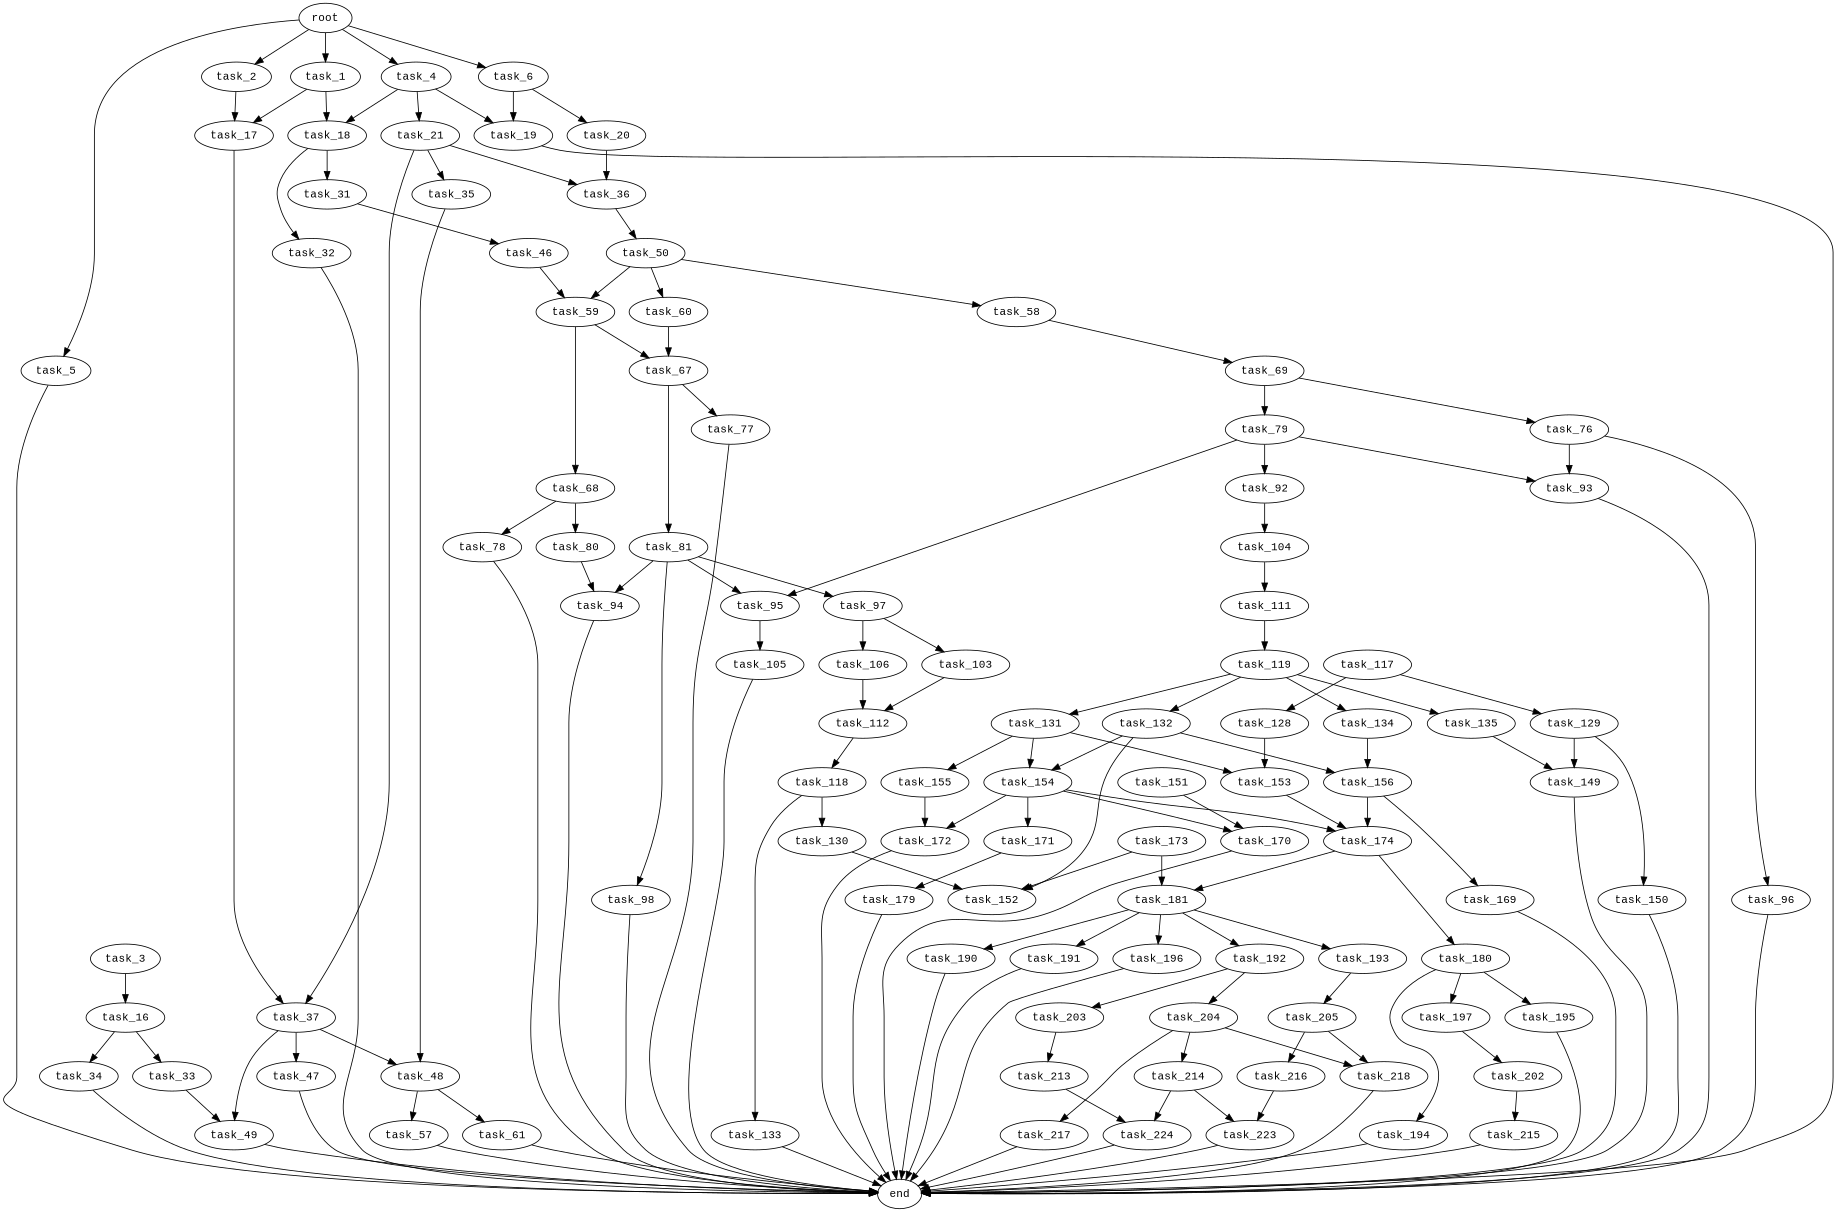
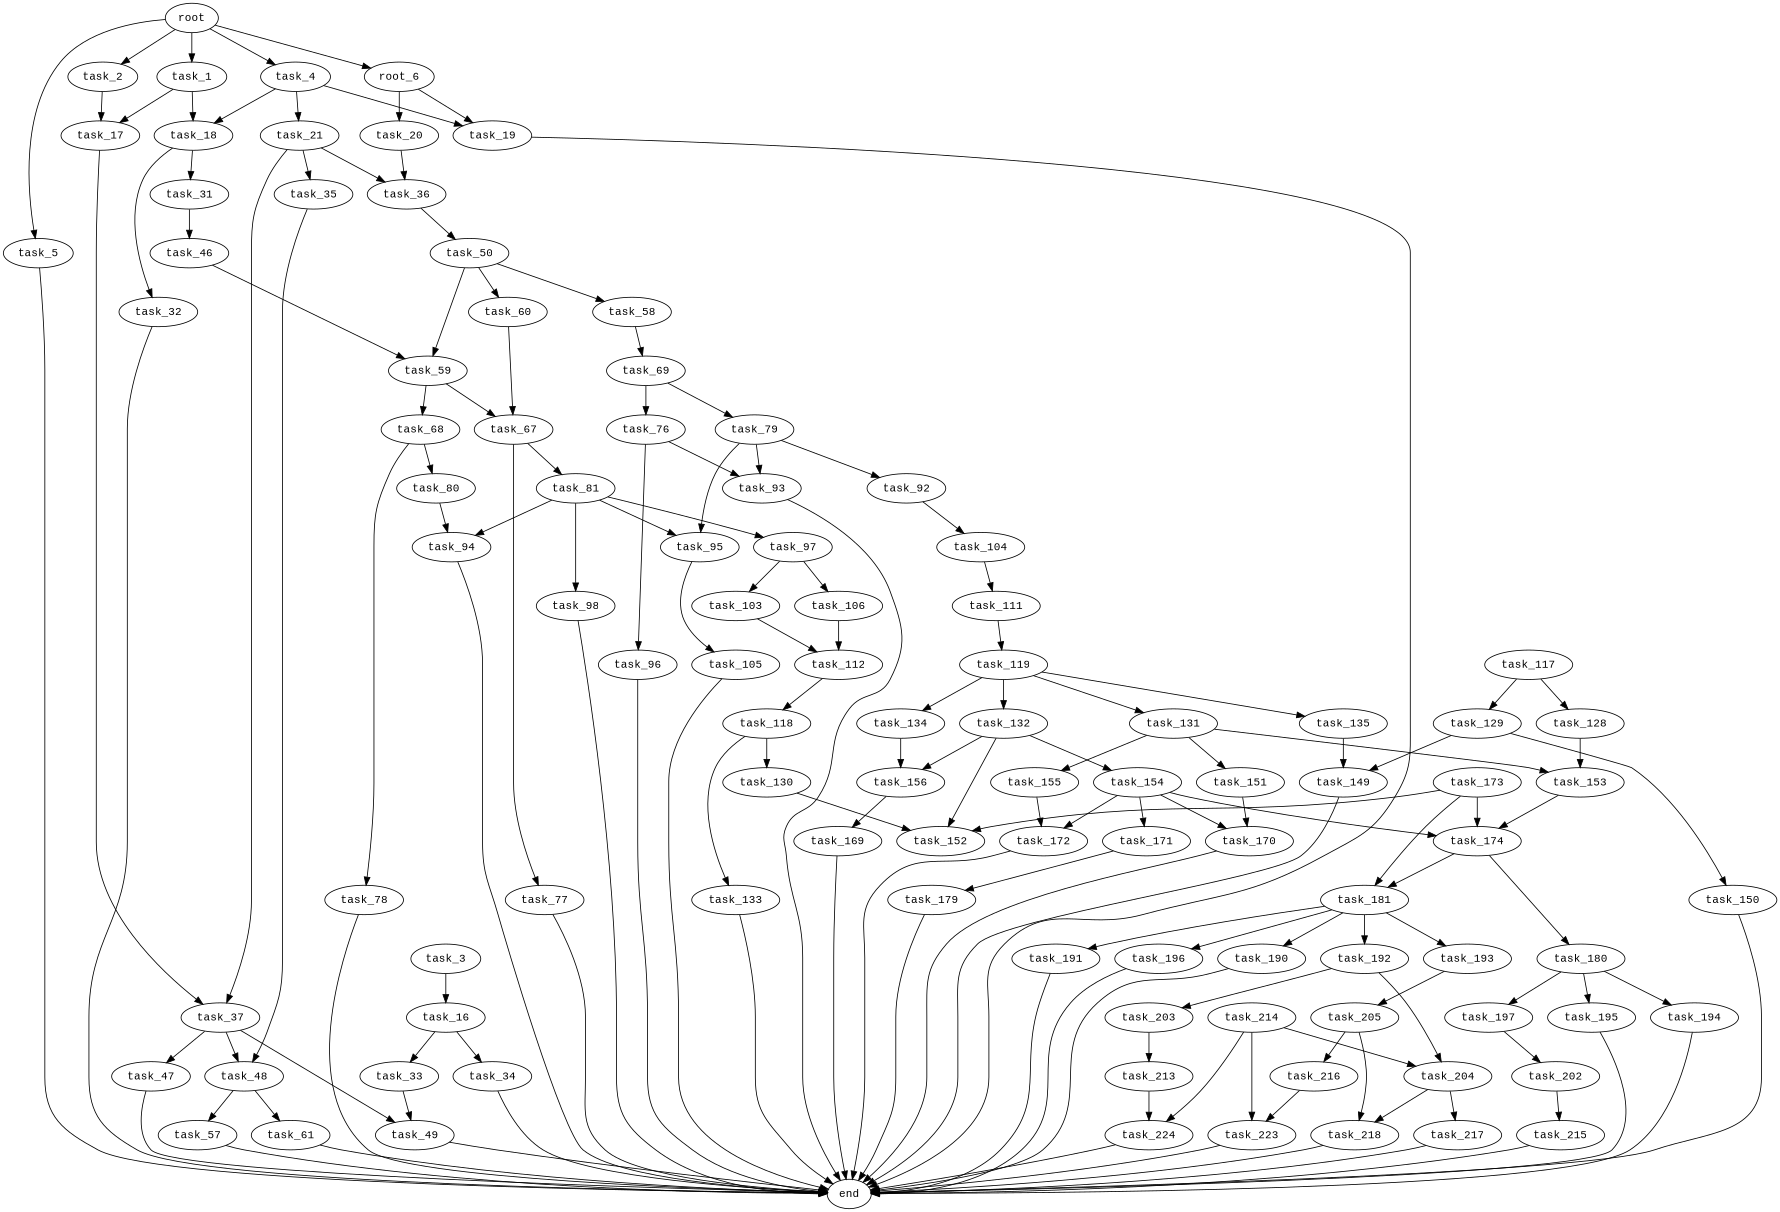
(513, 77) -> (399, 77)
(1032, 749) -> (1204, 750)
(1368, 808) -> (1477, 808)
(1187, 1043) -> (1346, 1046)
